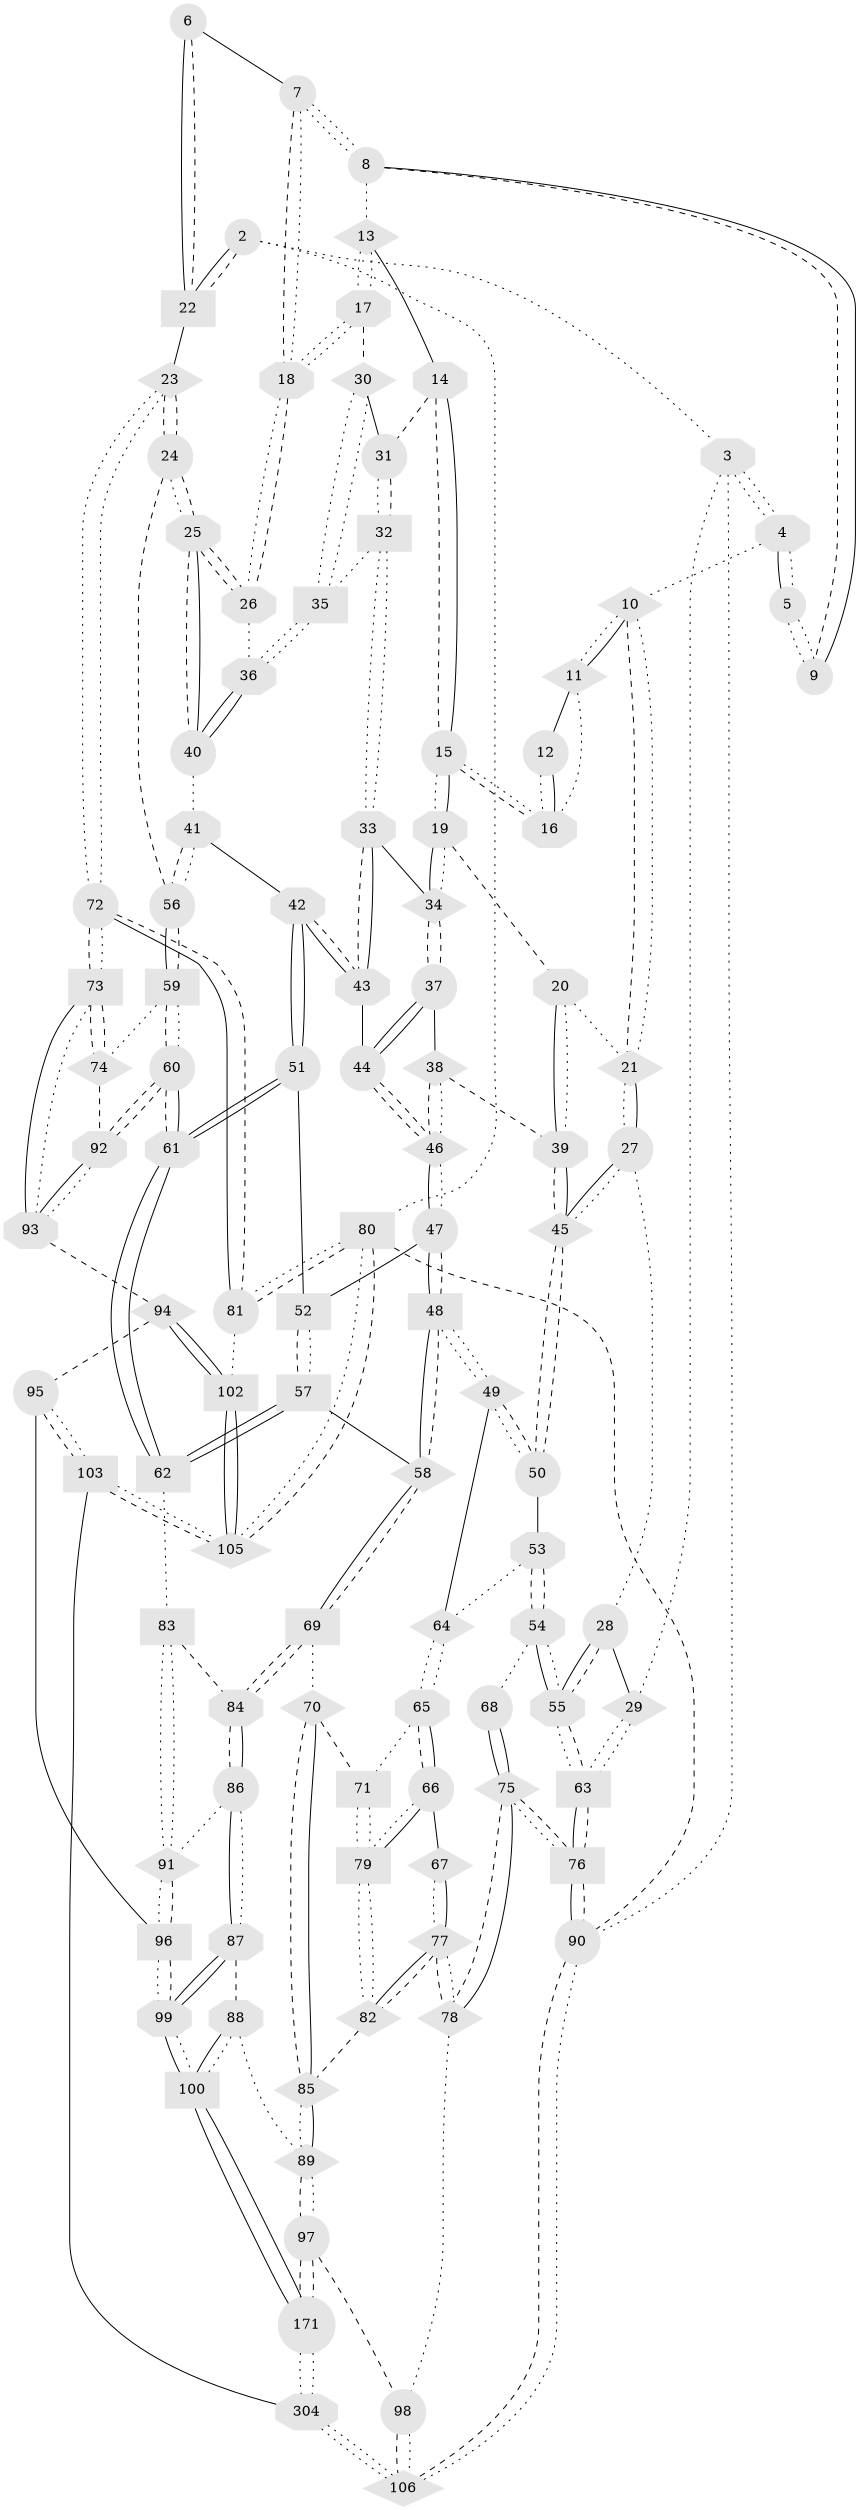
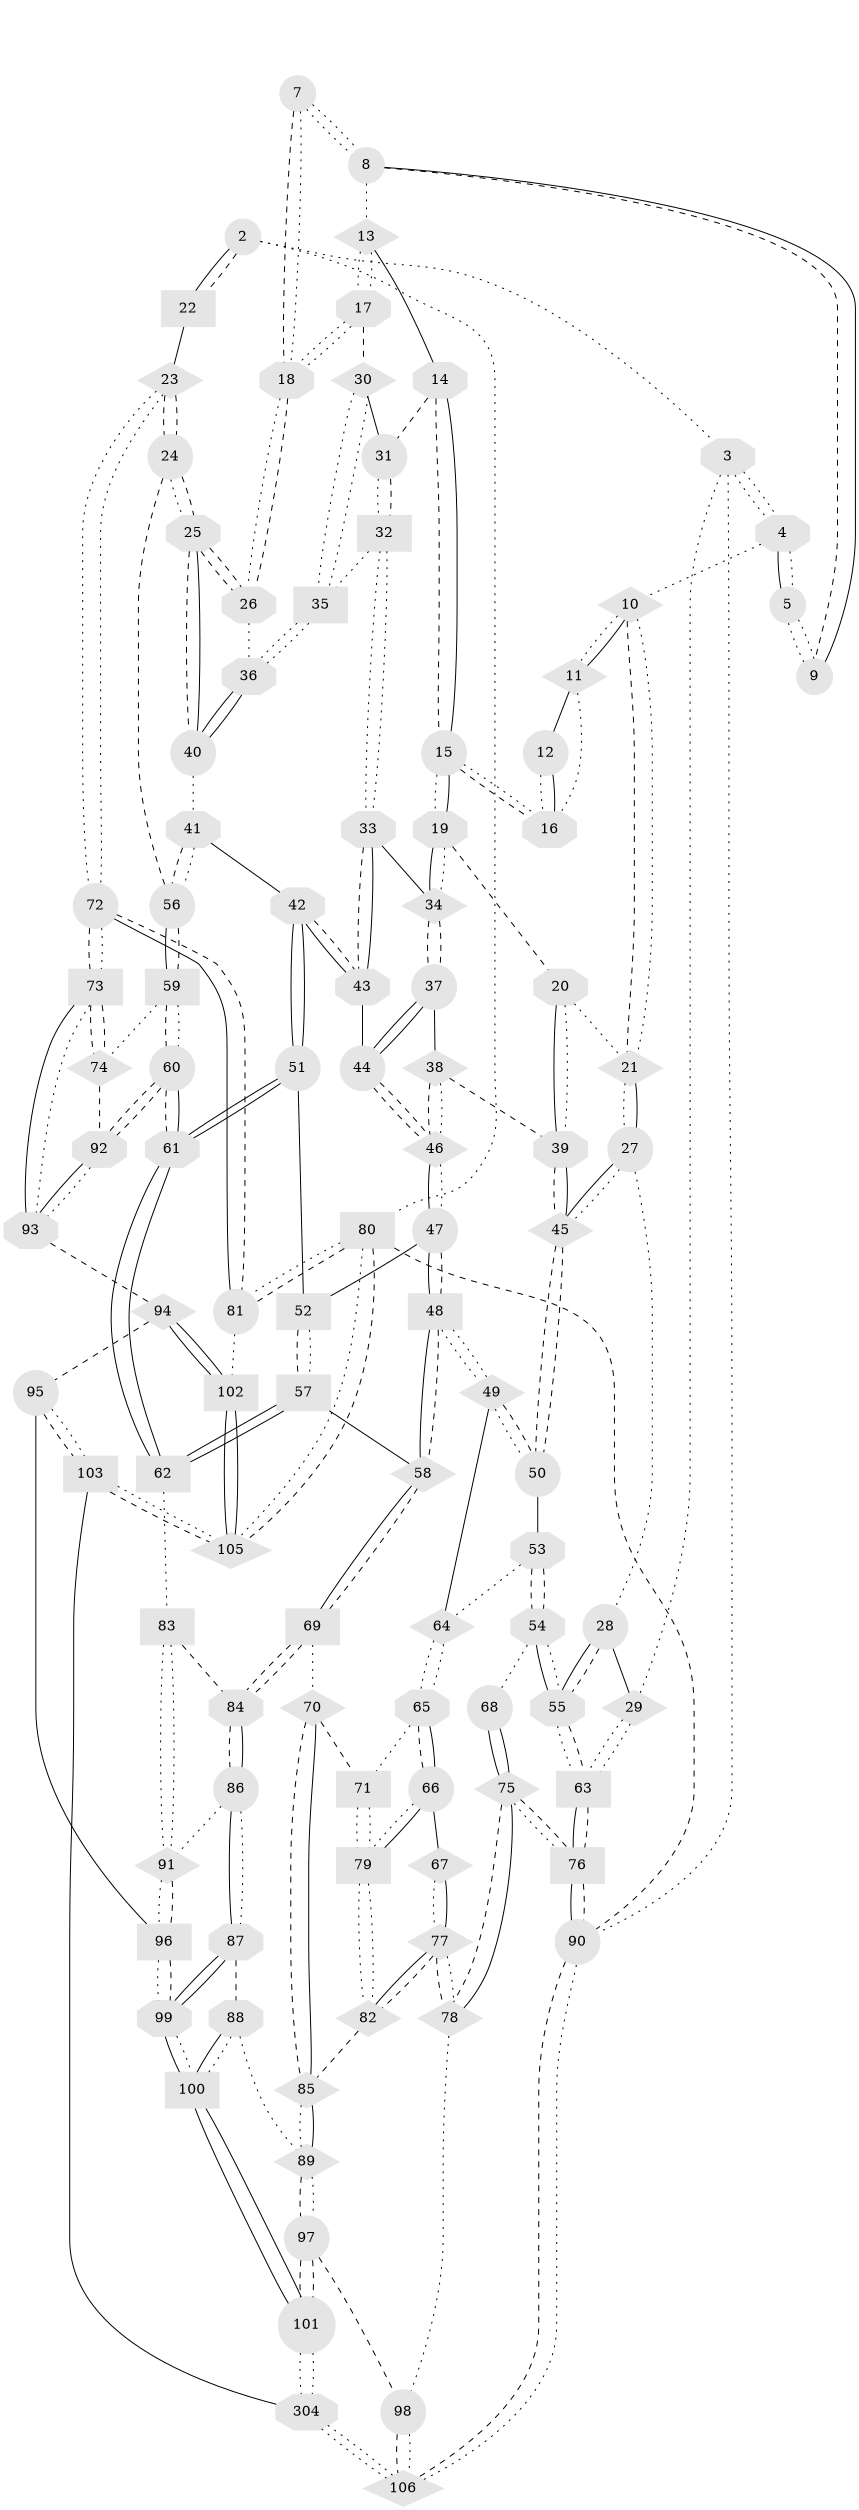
(188, 22) -> none
(307, 2325) -> (307, 2325)
